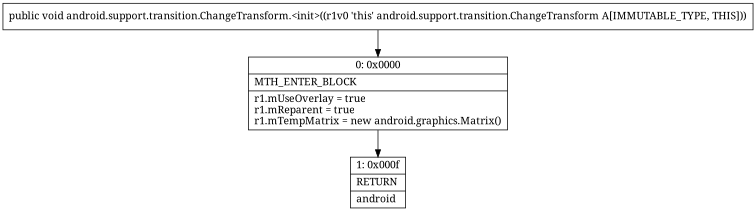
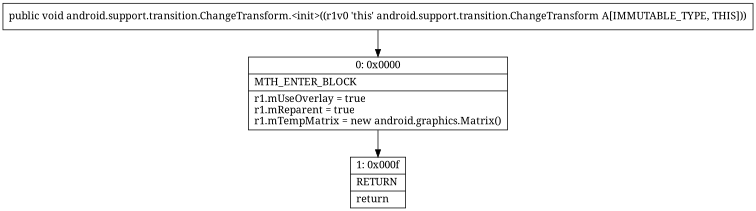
(376, 199) -> (373, 199)
